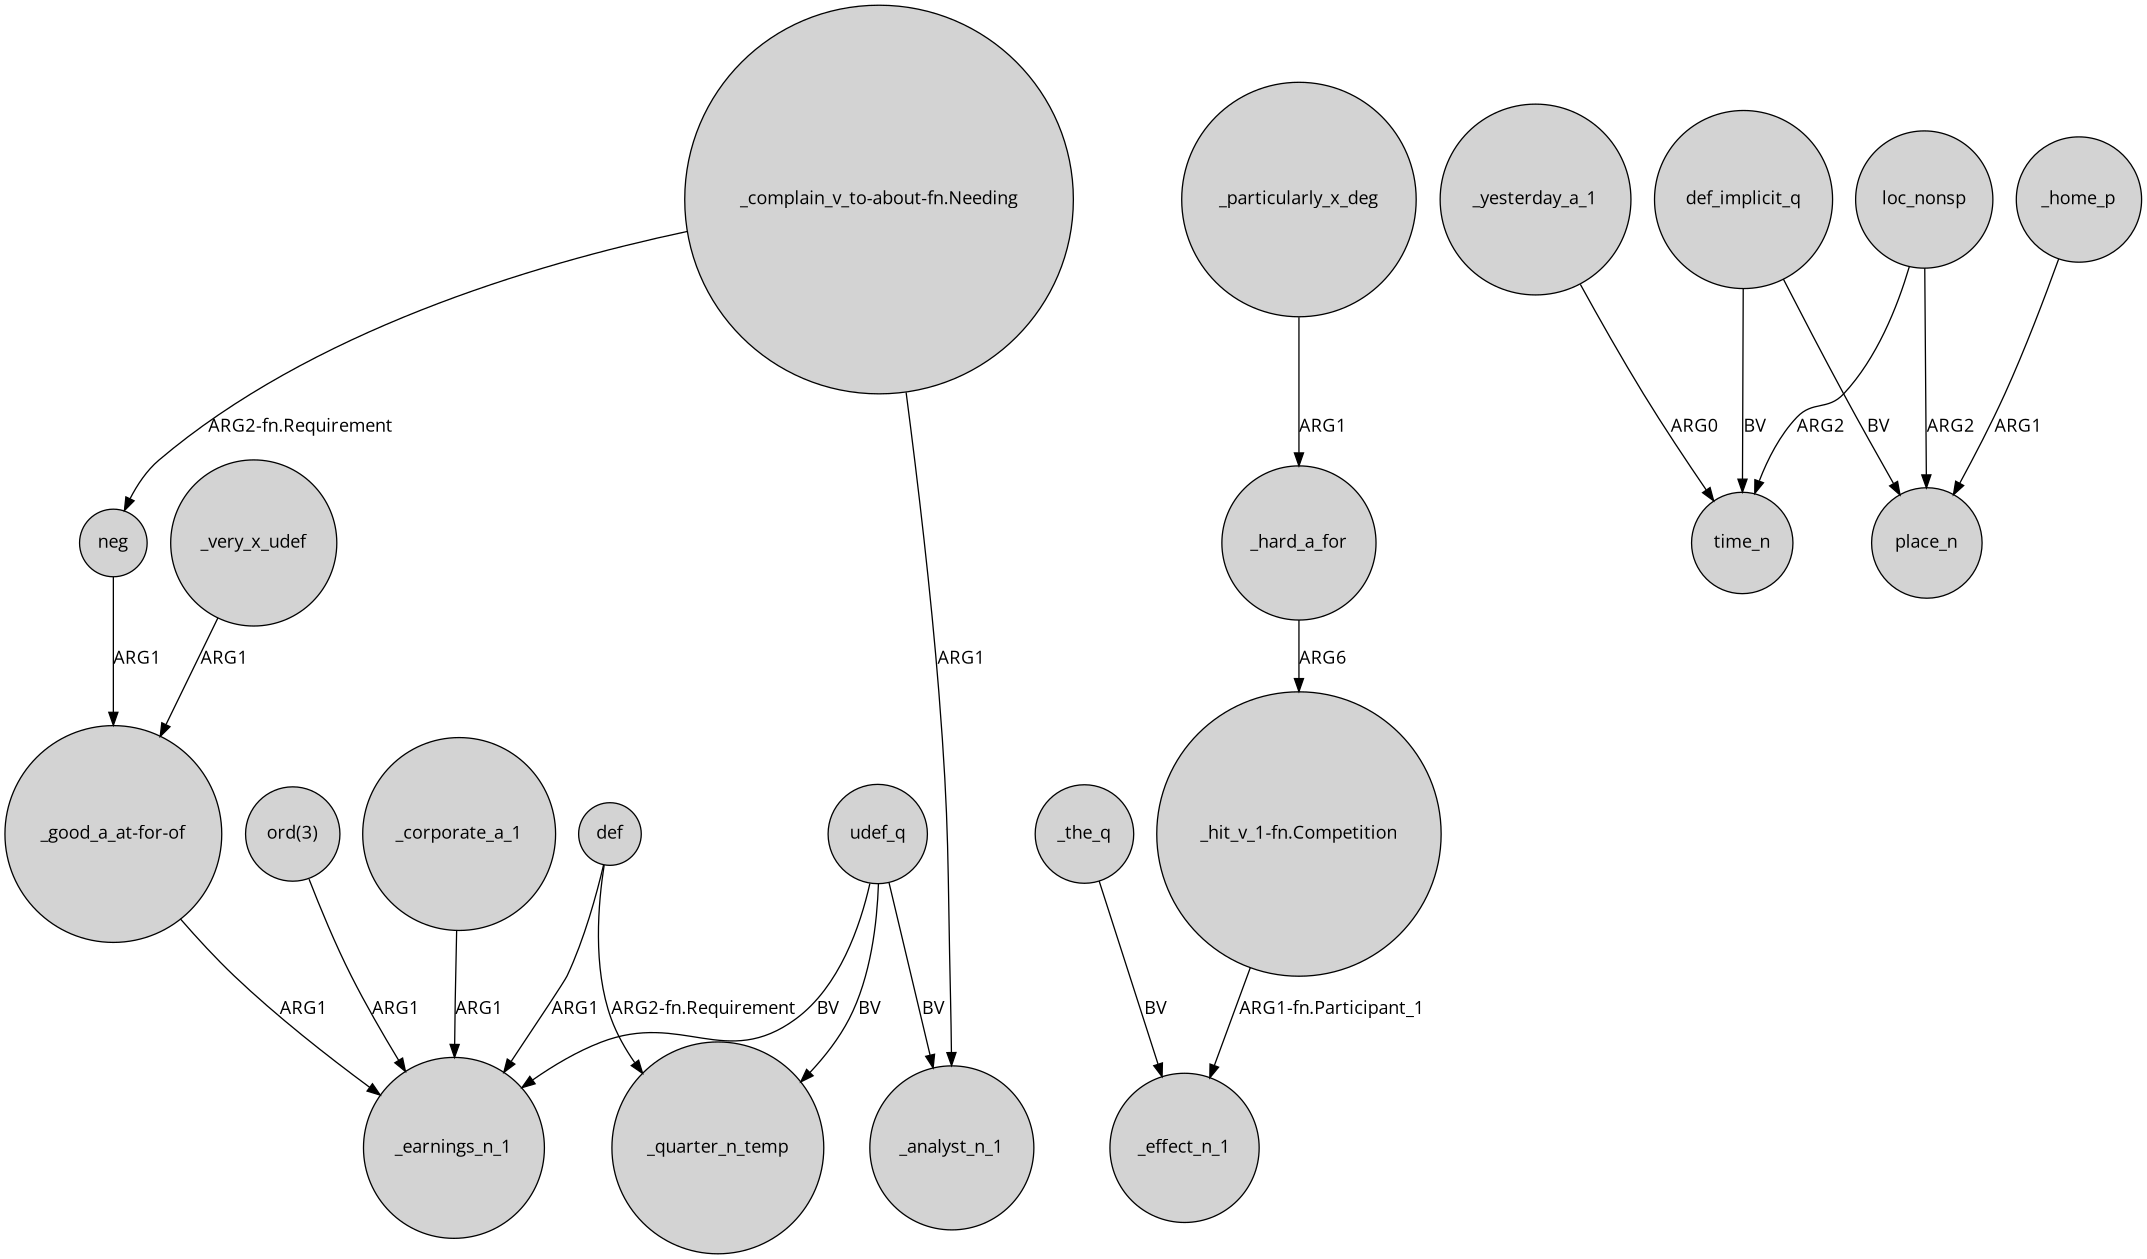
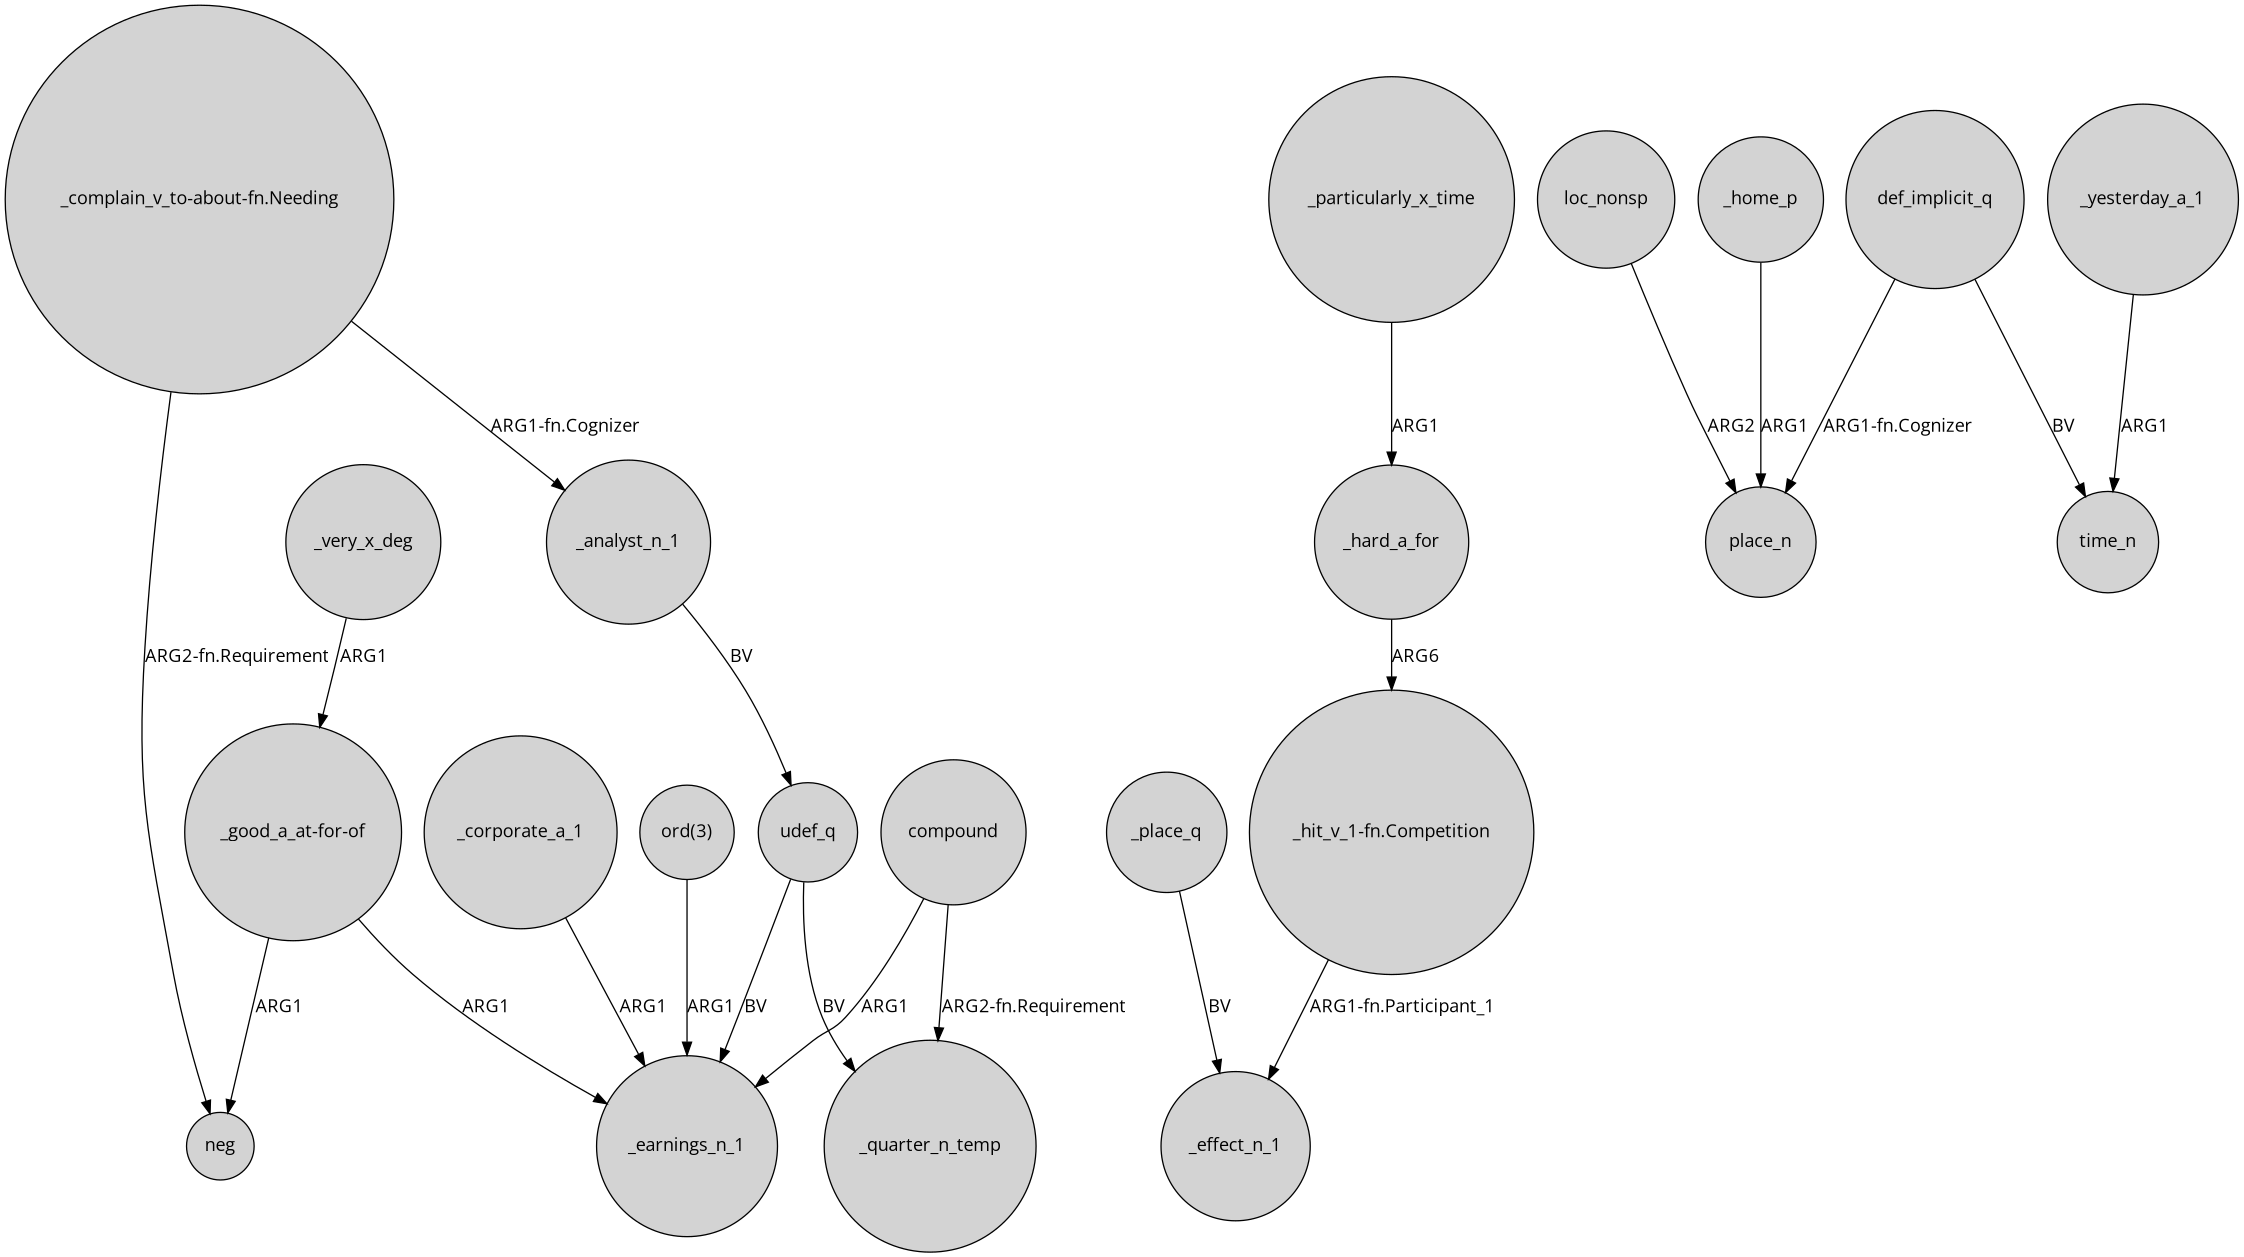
(1299, 200) -> (1392, 200)
(1853, 382) -> none
(1695, 427) -> (2145, 427)
(1879, 427) -> (1898, 427)
(254, 543) -> (363, 542)
(113, 645) -> (250, 1019)
(962, 659) -> (565, 427)
(610, 834) -> (954, 832)
(1084, 834) -> (1167, 832)
(910, 969) -> (742, 684)
